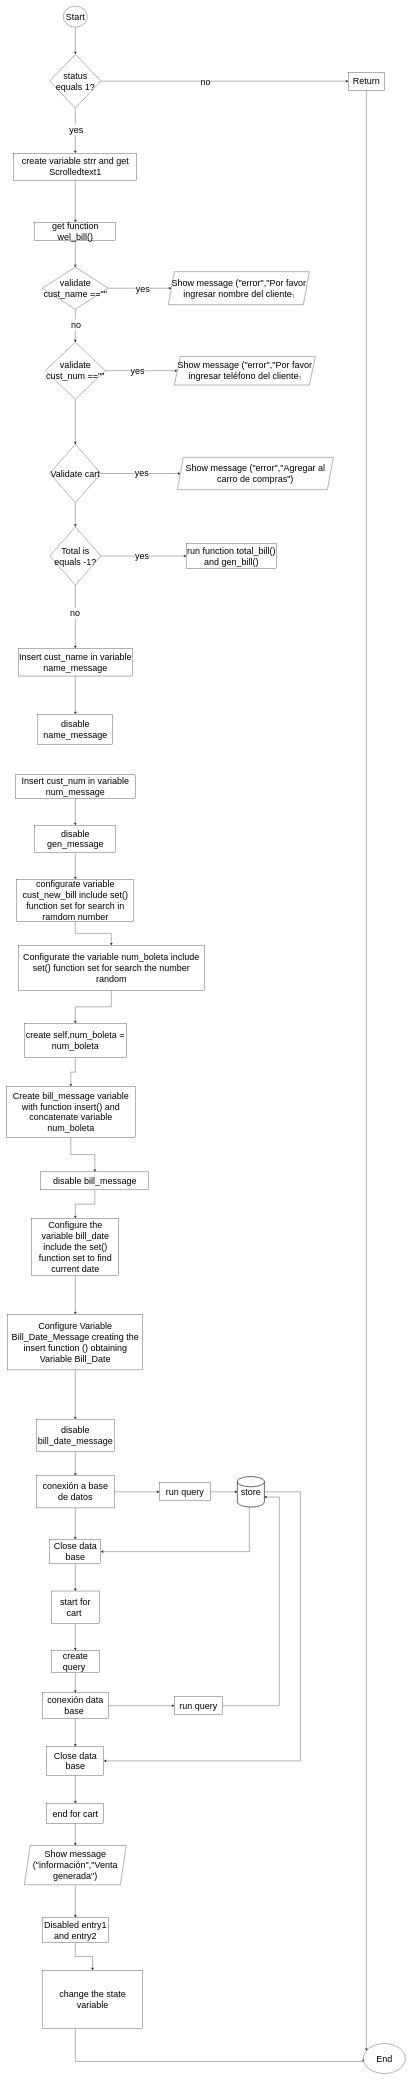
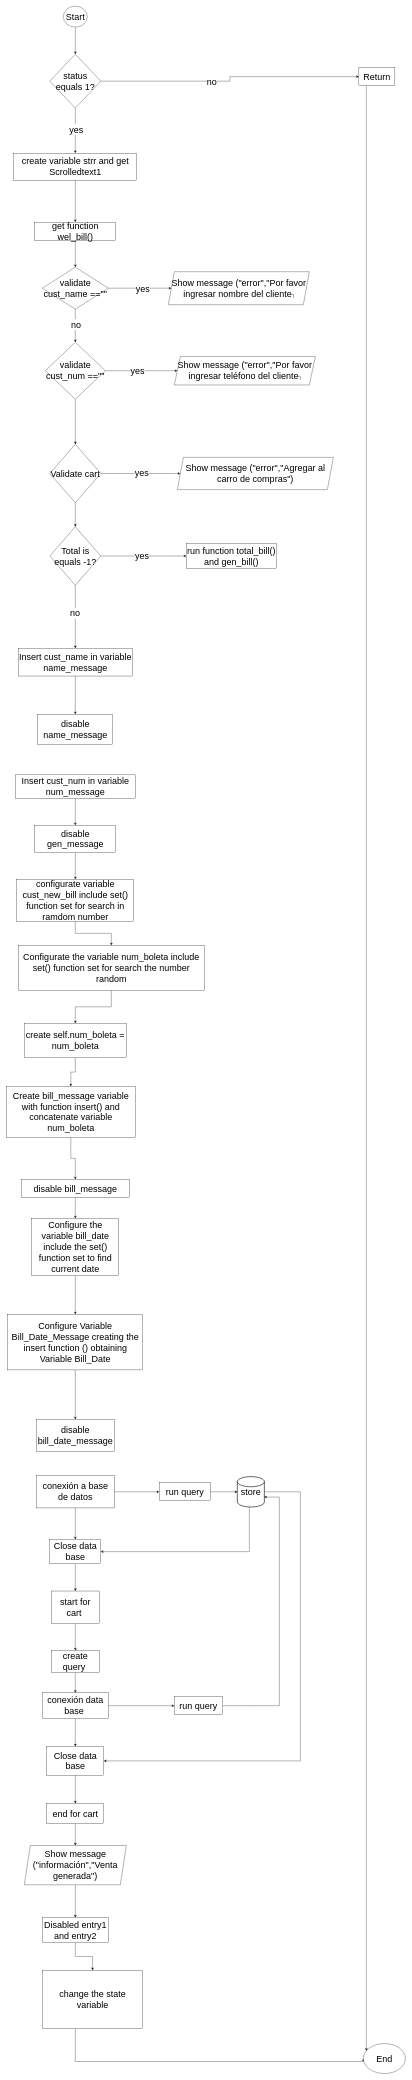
(366, 81) -> (377, 77)
(95, 1181) -> (75, 1188)
(75, 1472) -> none
